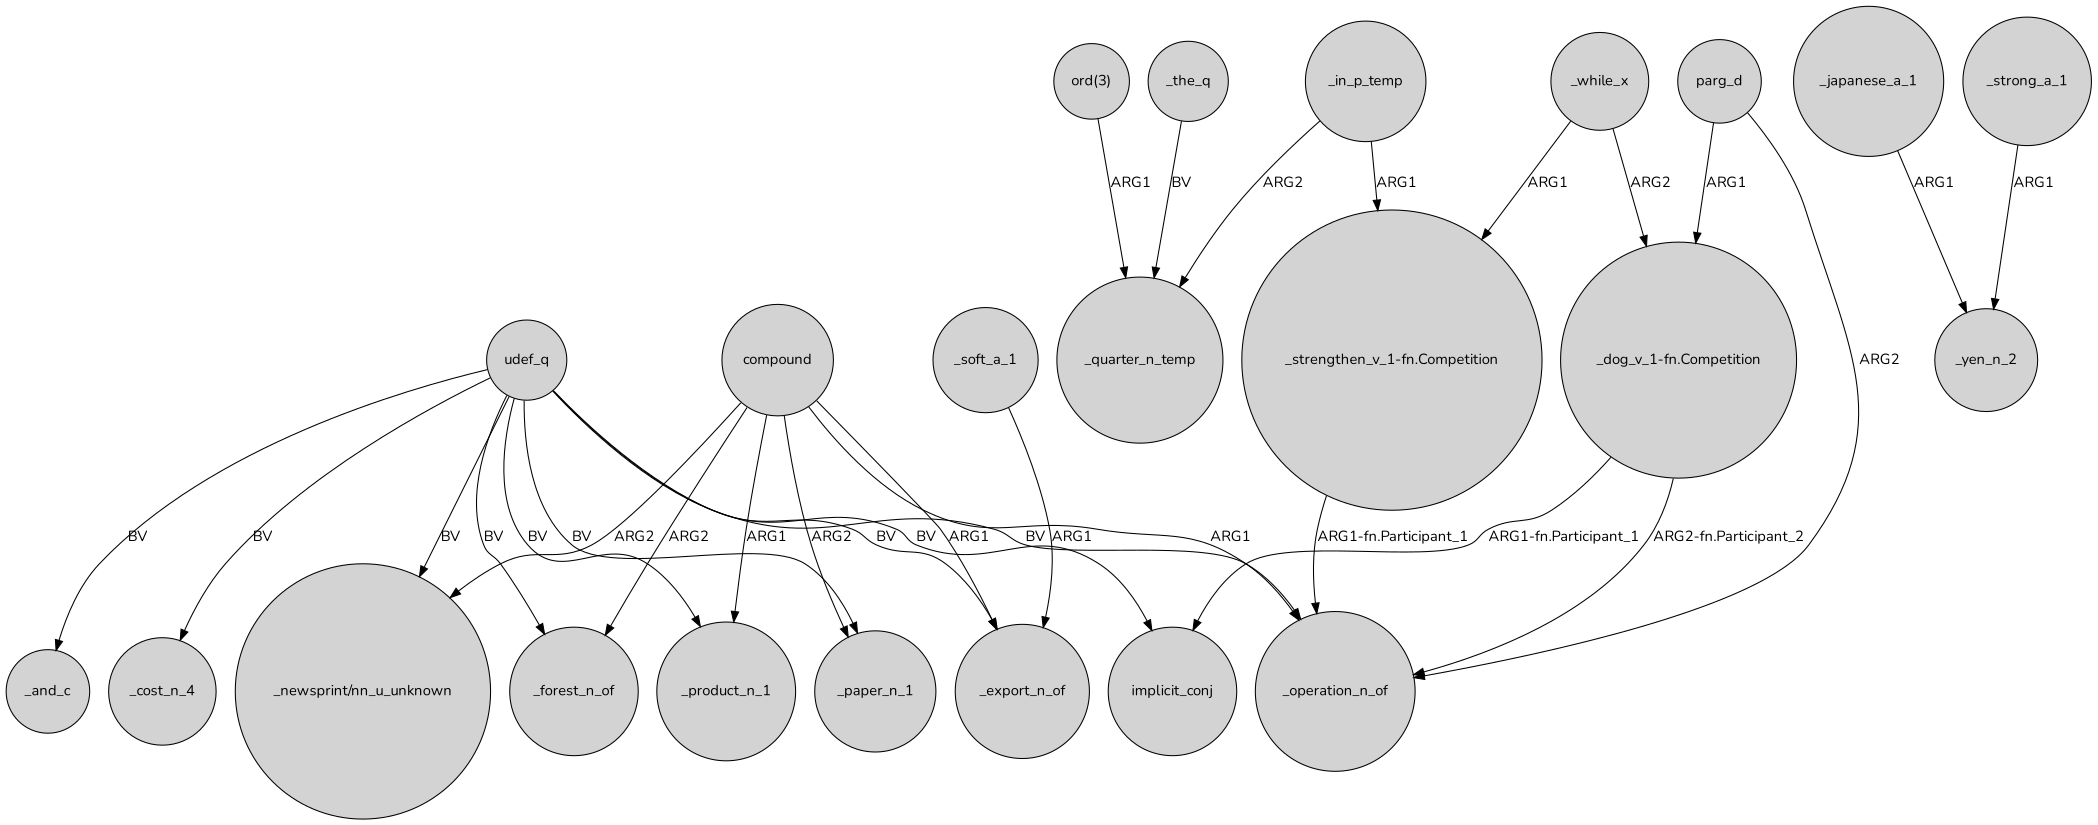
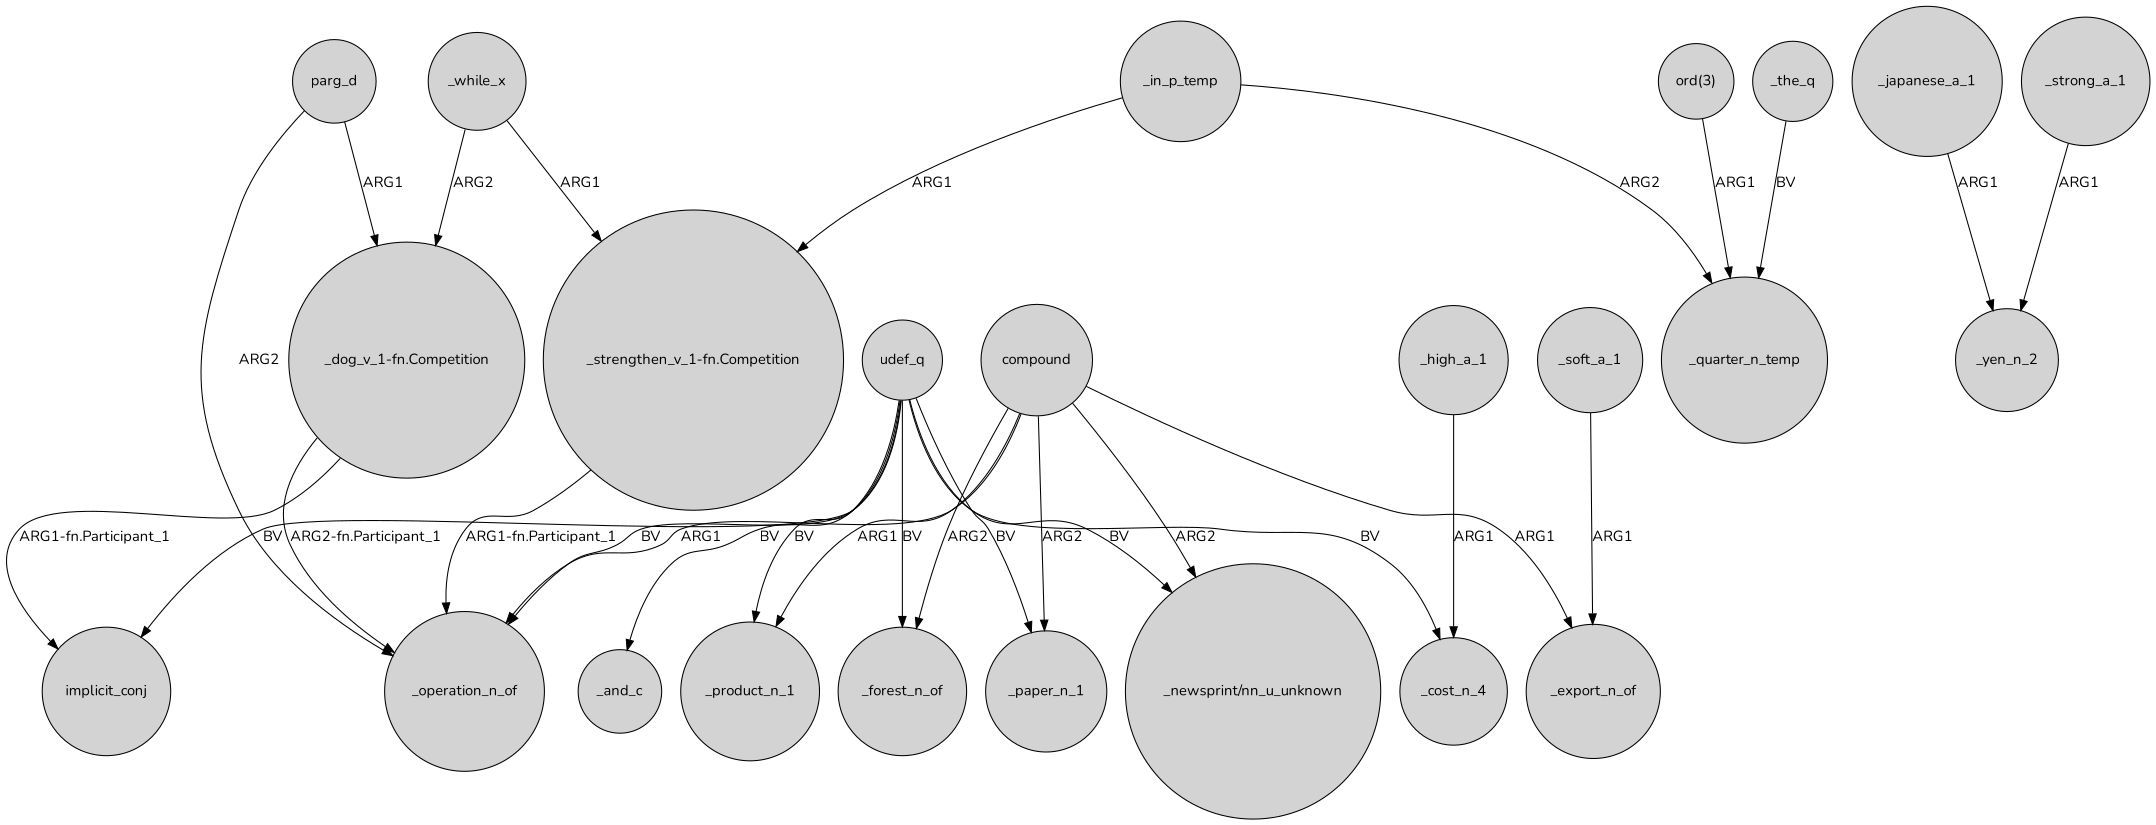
none -> (1454, 360)
(858, 532) -> none
(1729, 537) -> (366, 537)
